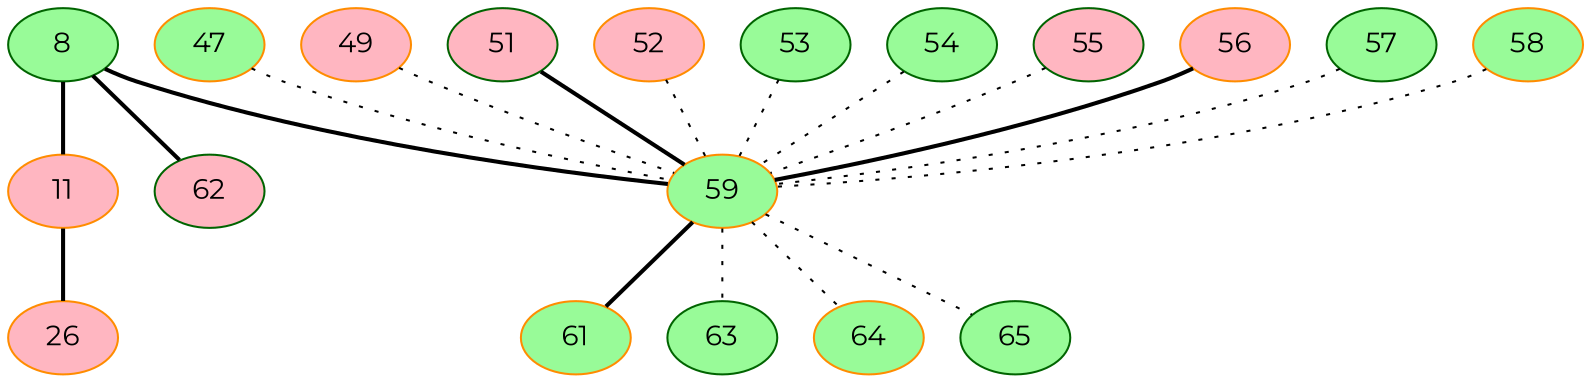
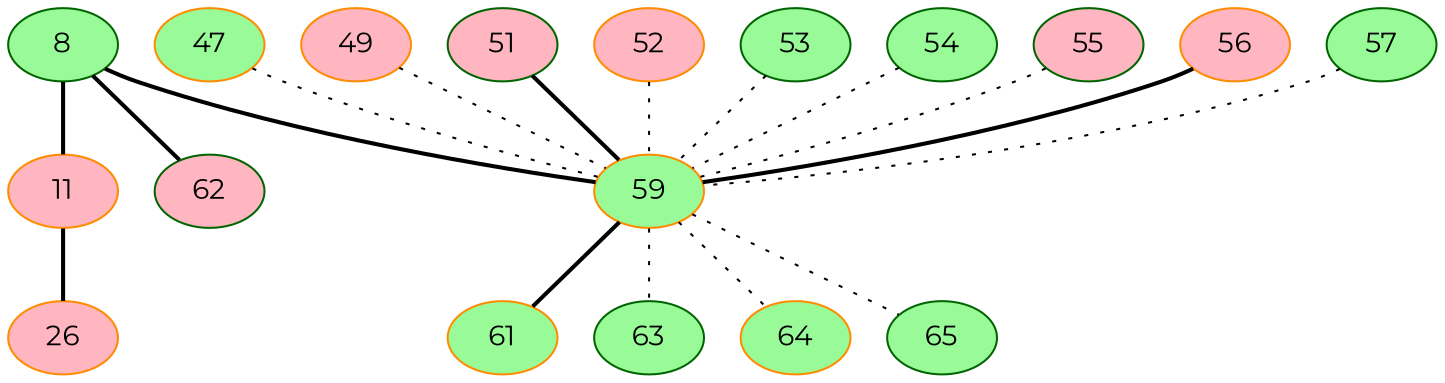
(1528, 45) -> none
